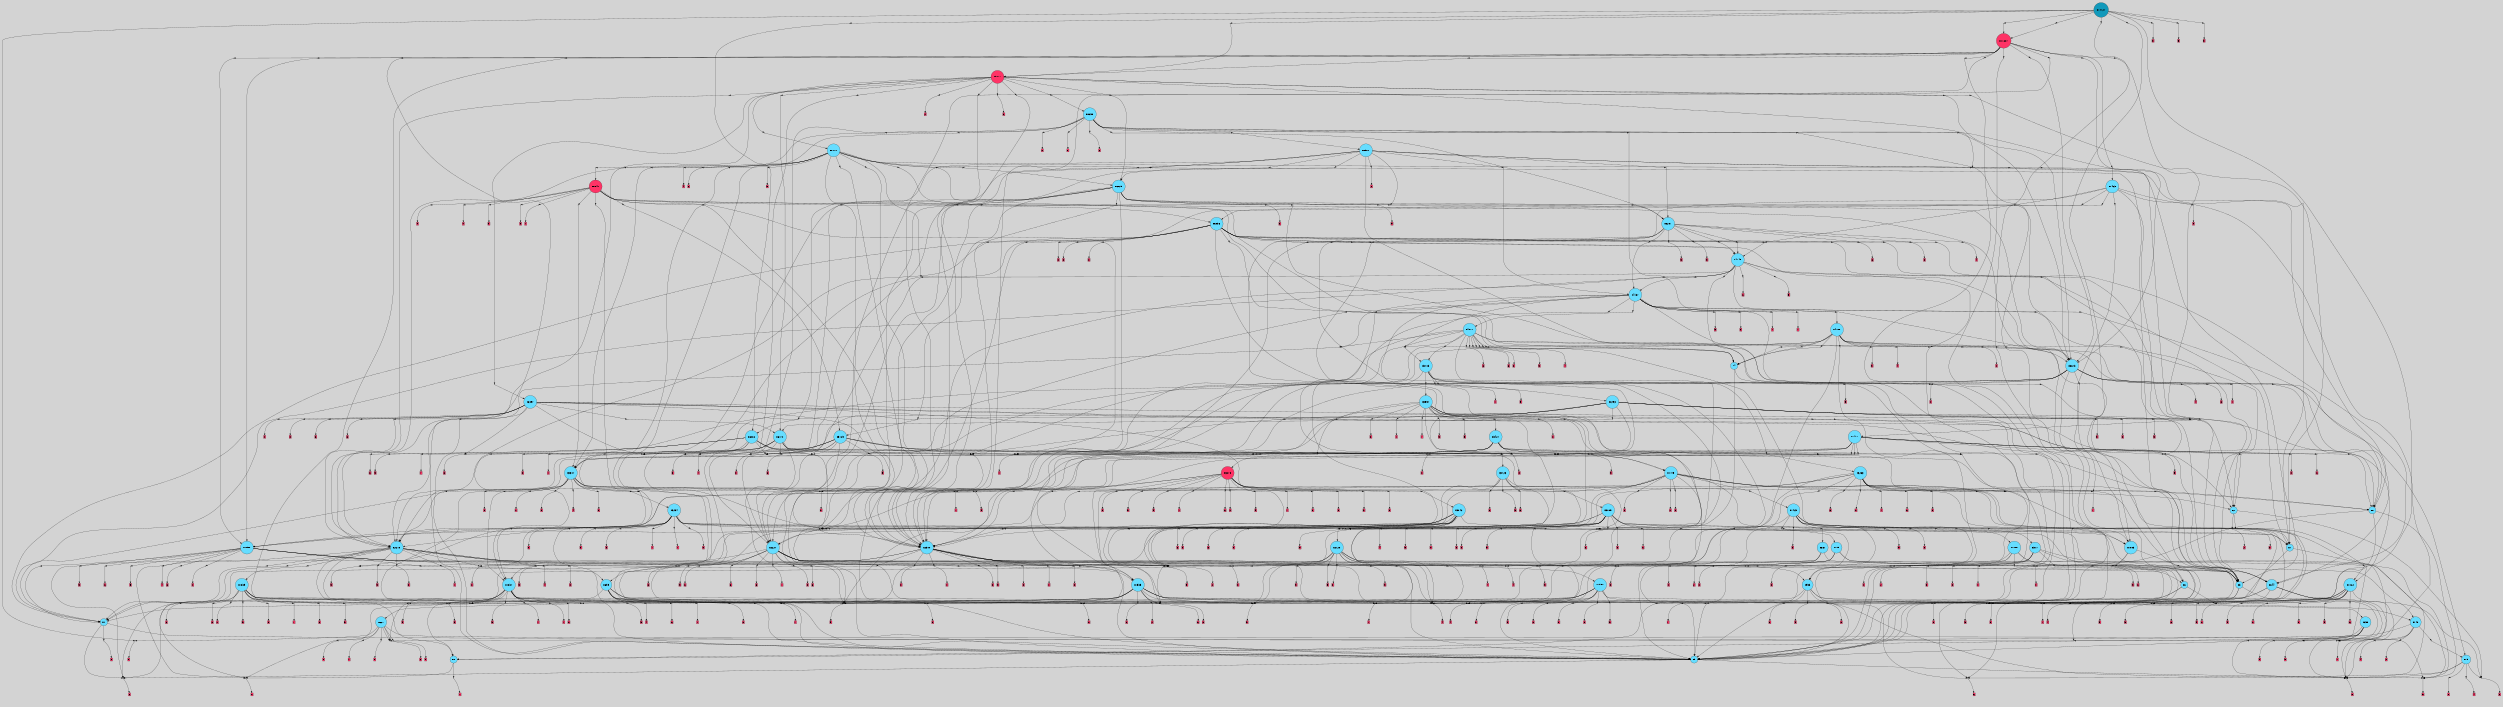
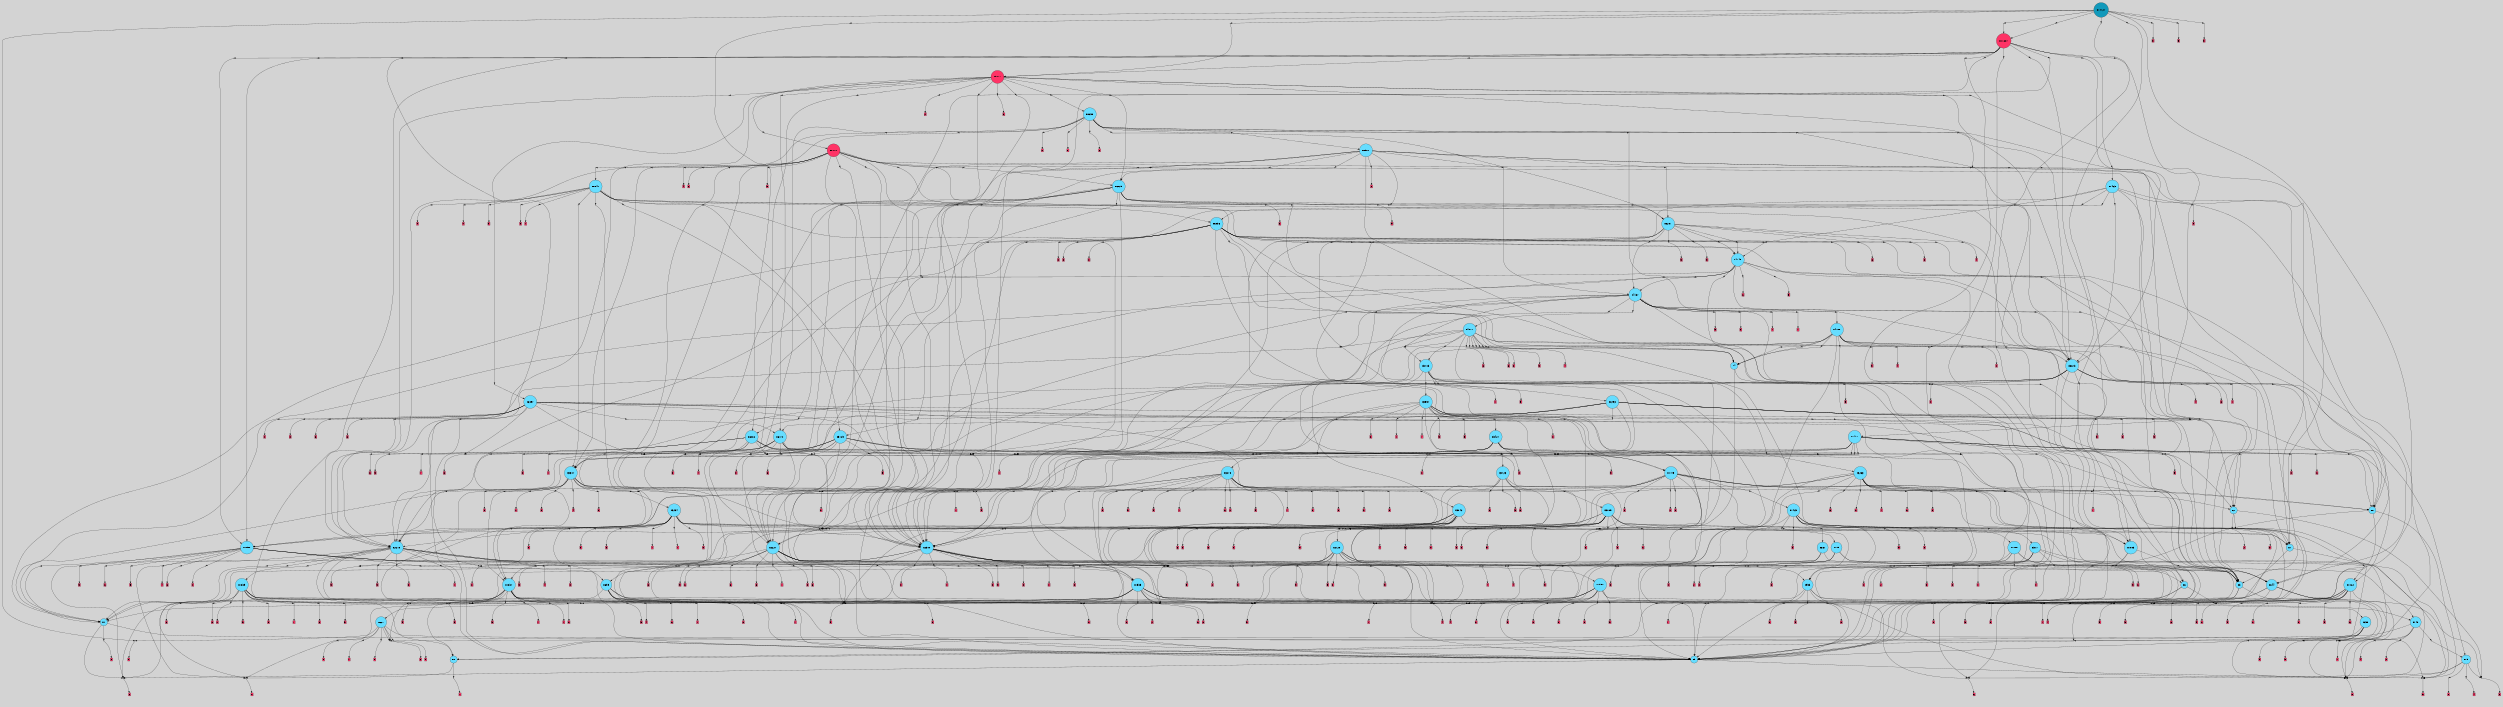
(834, 150) -> (834, 150)
(596, 186) -> (596, 186)
(1228, 473) -> (1228, 473)
